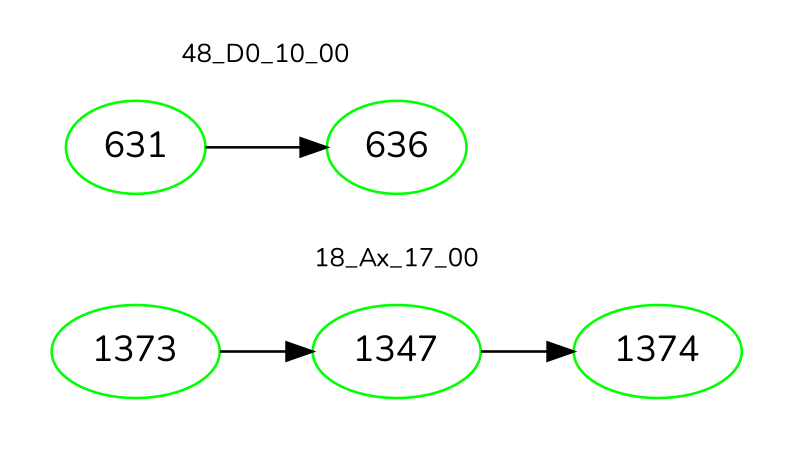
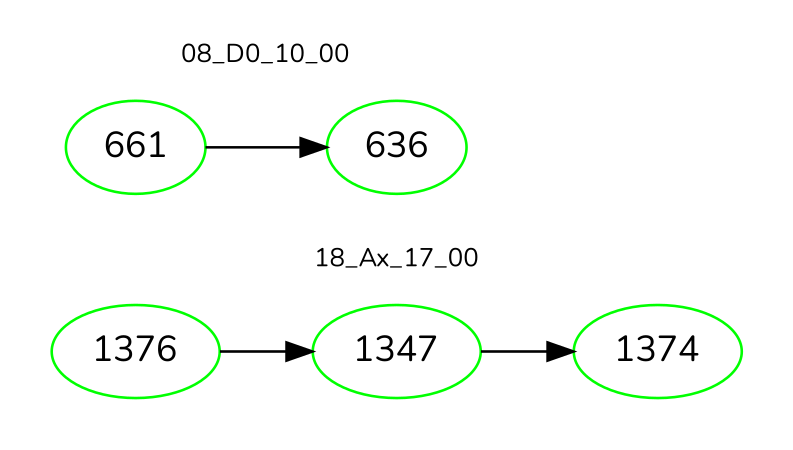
(266, 56) -> (266, 56)
(136, 147) -> (136, 147)
(136, 352) -> (136, 352)
